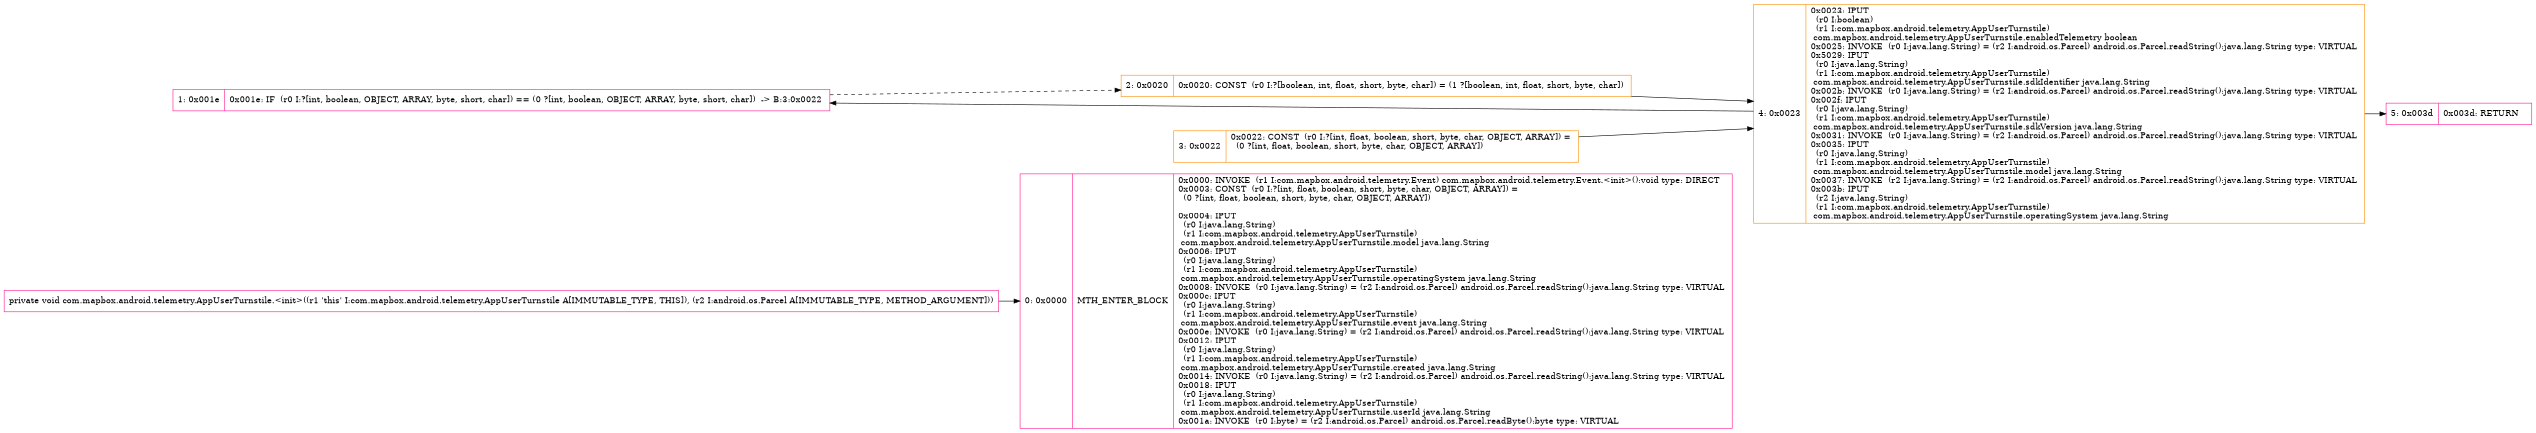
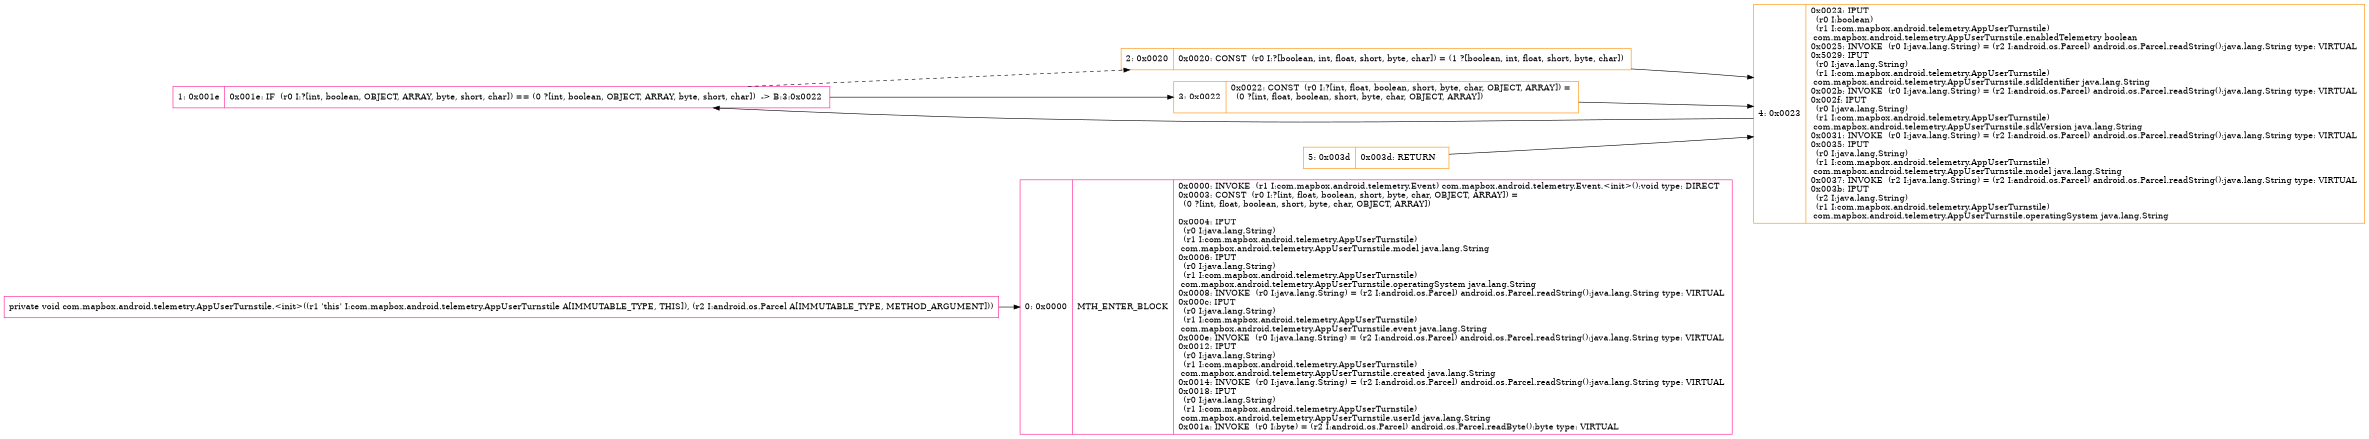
none -> (999, 97)
(2372, 114) -> (1598, 146)
(2459, 114) -> (1376, 158)
